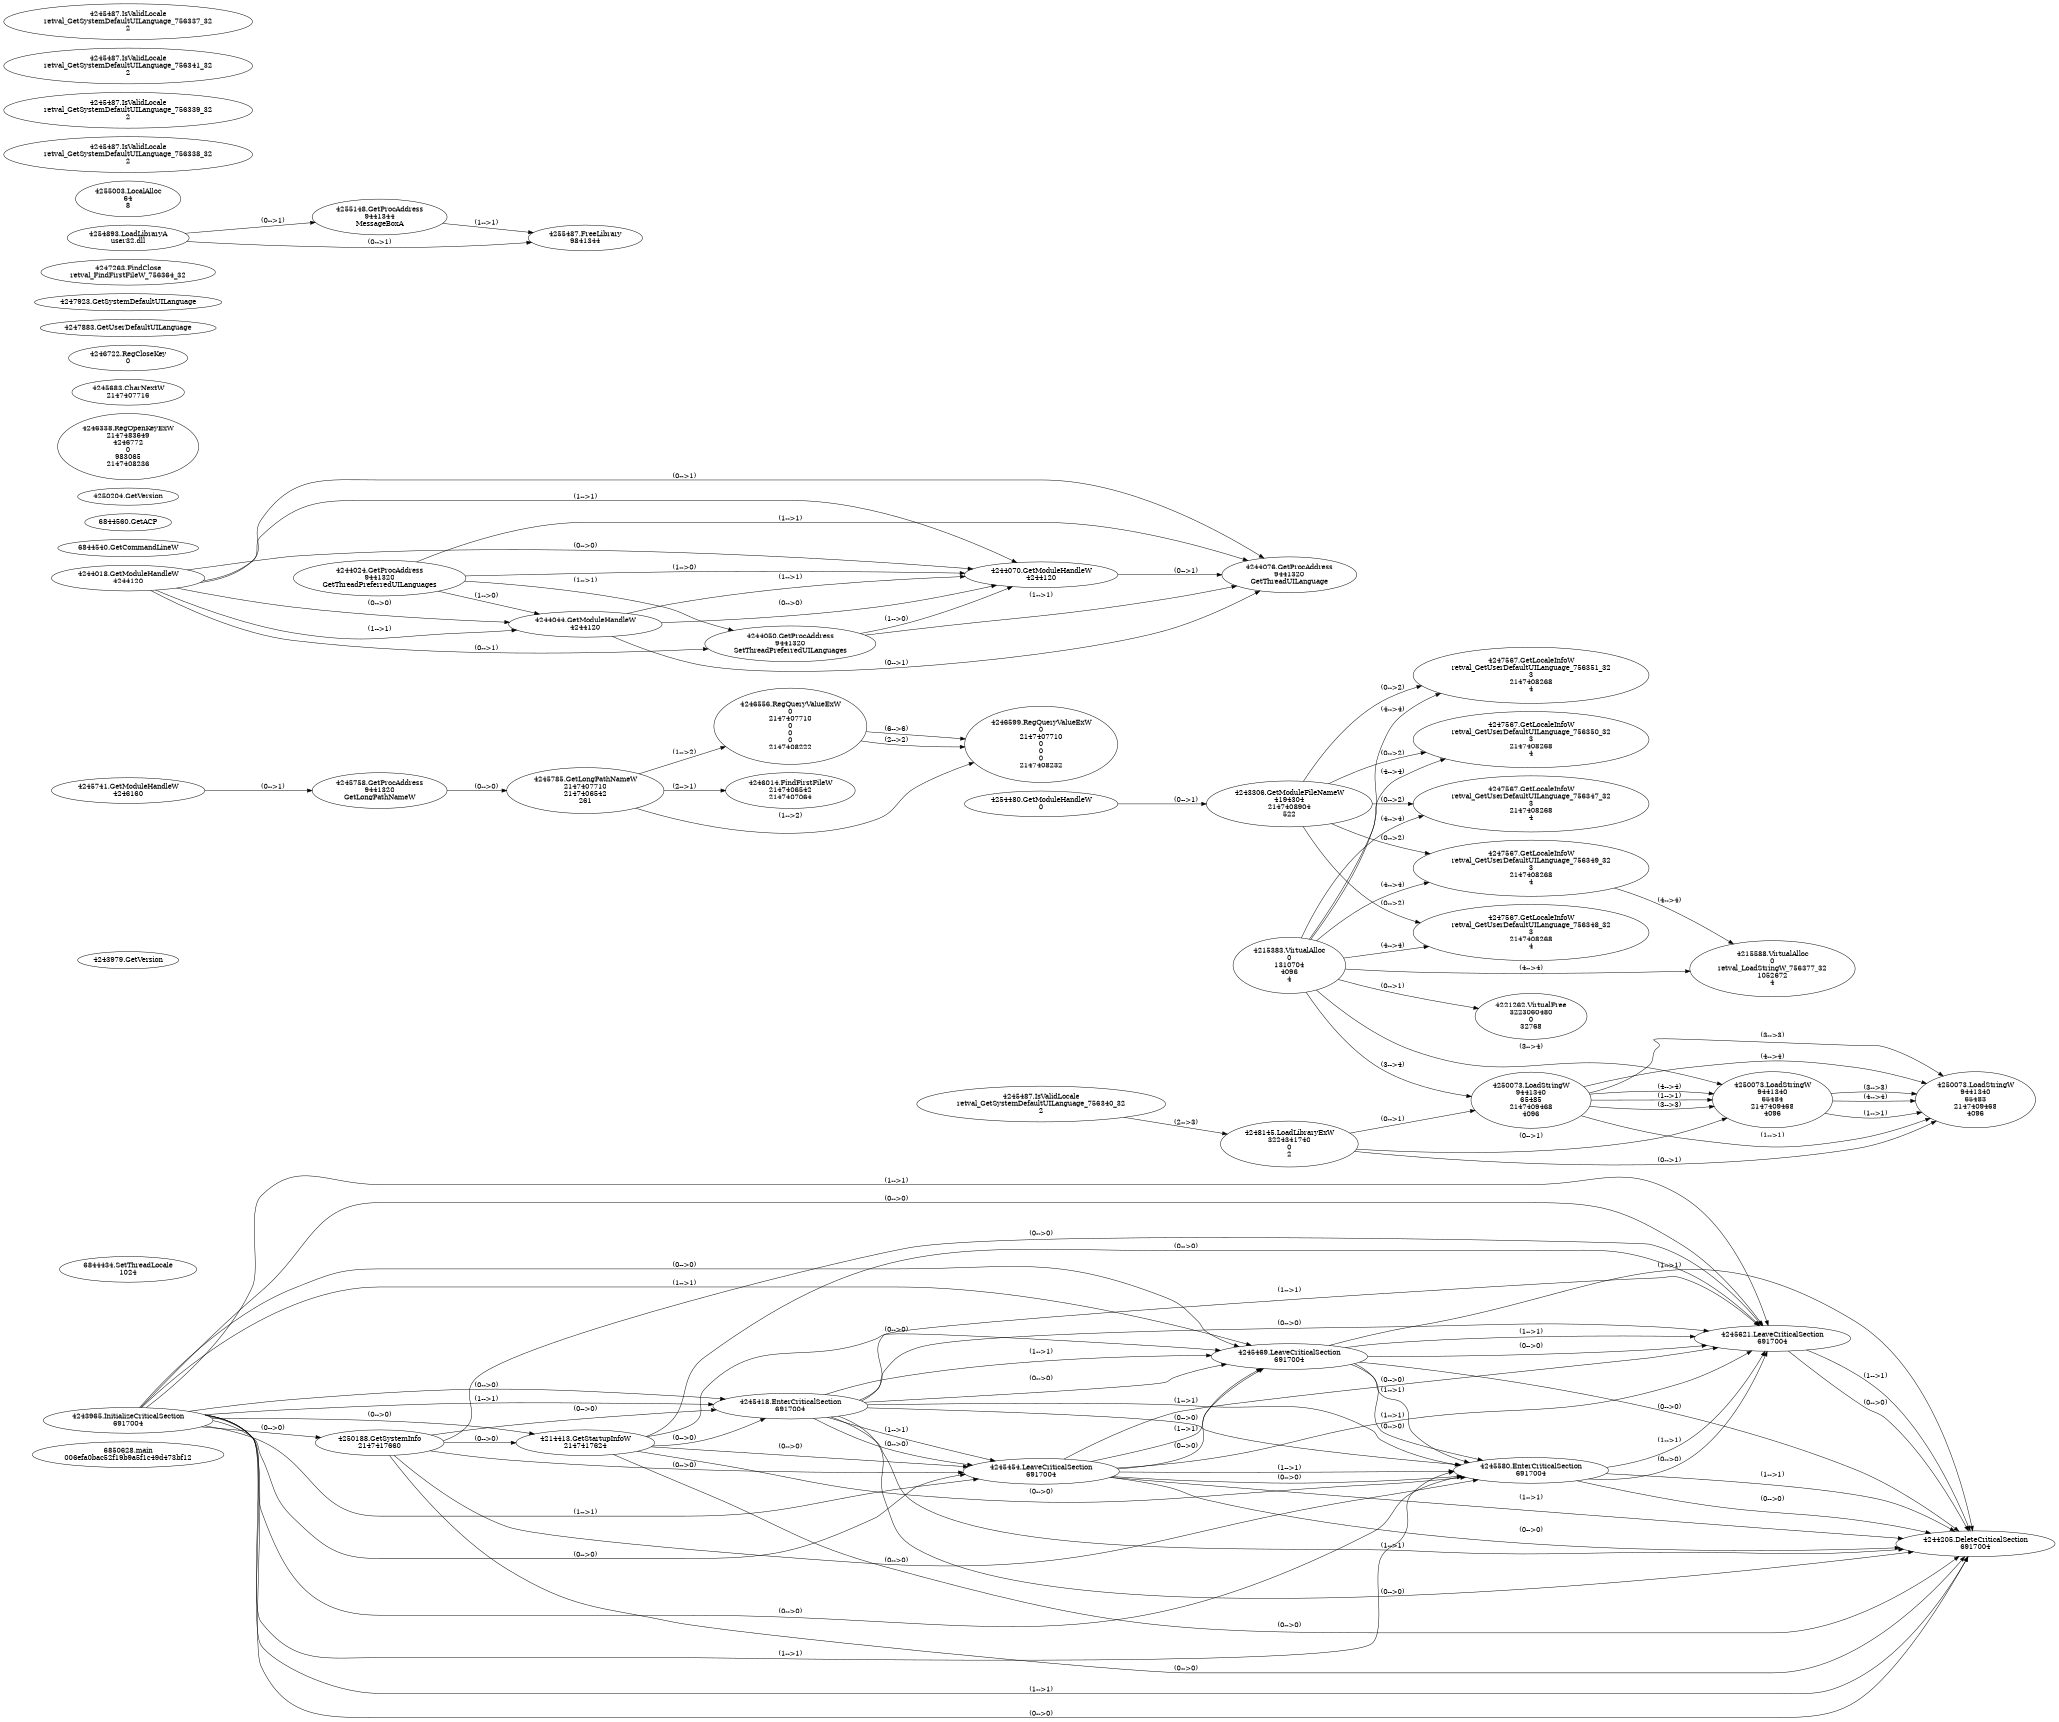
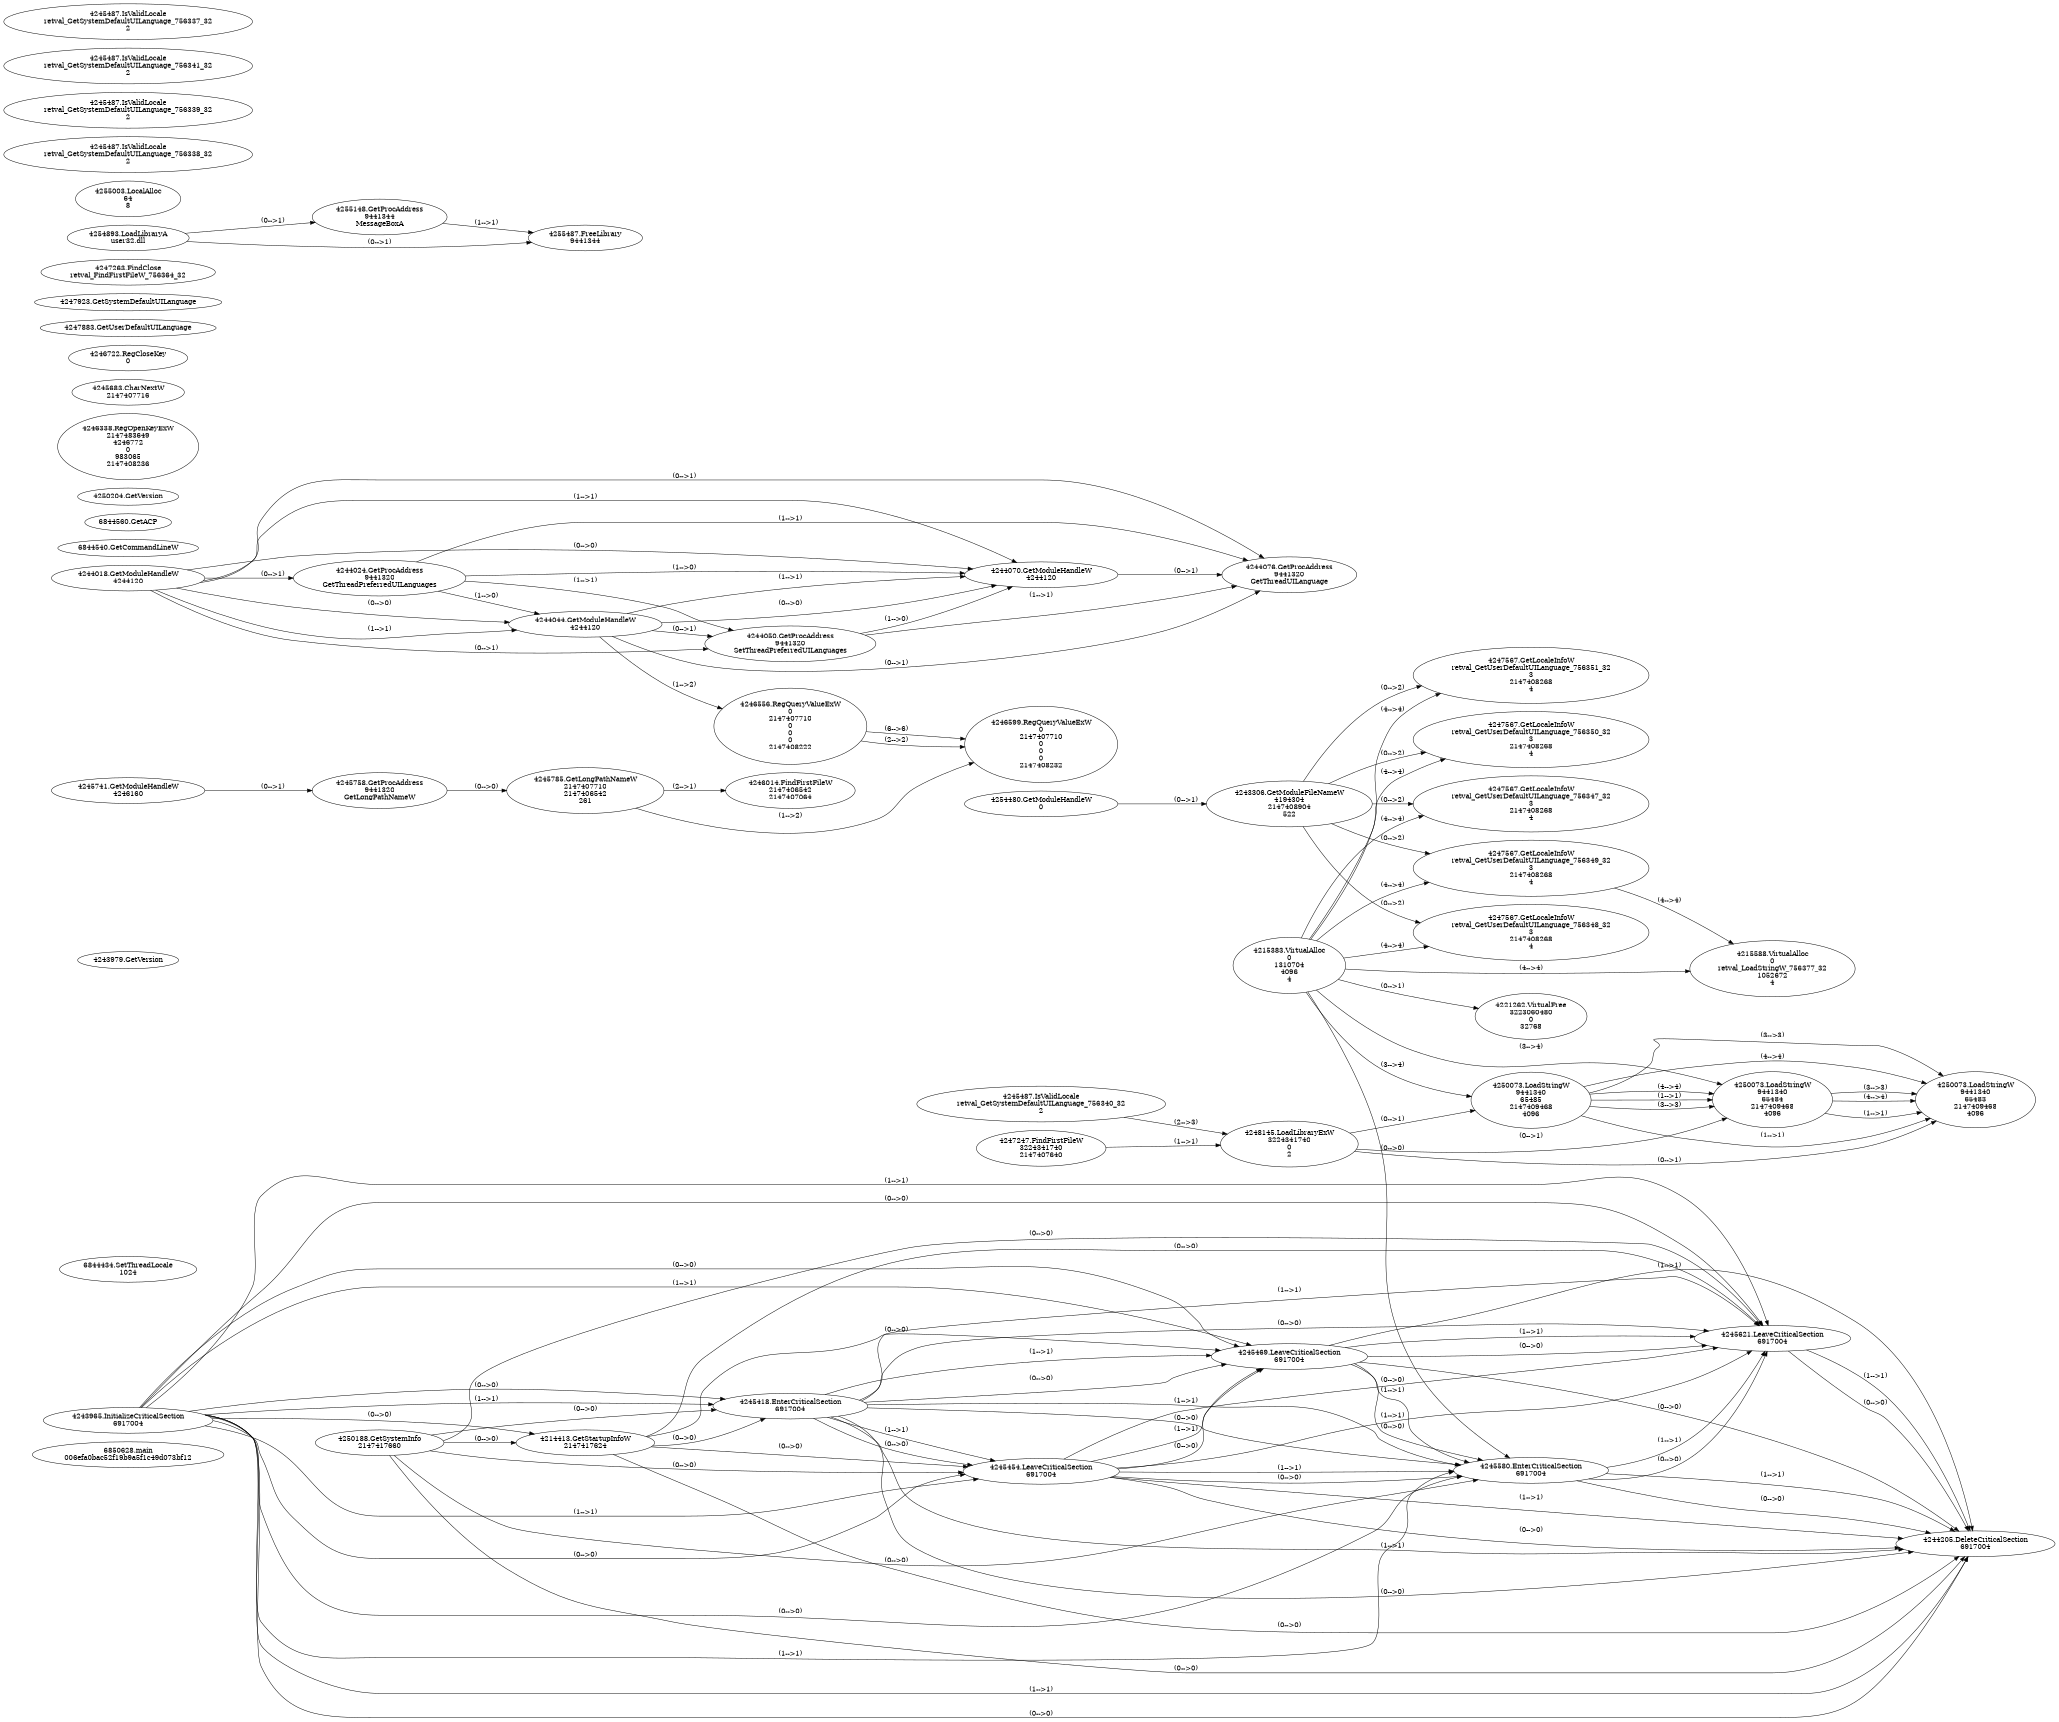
(585, 238) -> (585, 238)
none -> (247, 578)
none -> (680, 633)
(680, 761) -> (655, 679)
none -> (1041, 1148)
(259, 1432) -> none
(128, 1455) -> (128, 1455)
(1047, 1502) -> (1387, 1224)
